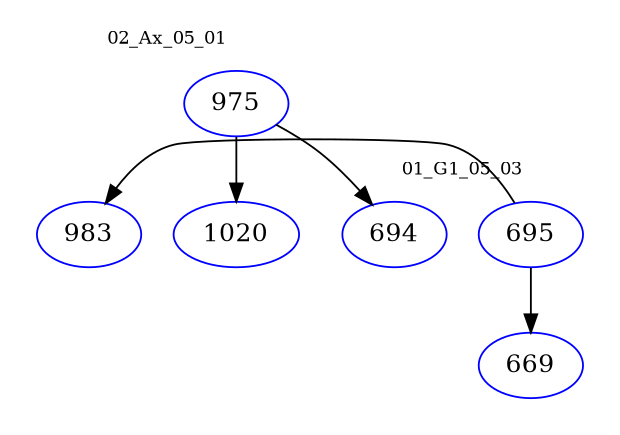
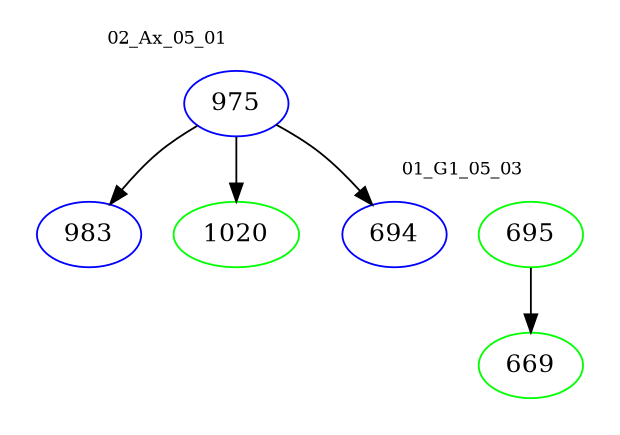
(330, 139) -> (157, 154)
(236, 235) -> (236, 235)
(531, 235) -> (531, 235)
(531, 365) -> (531, 365)
